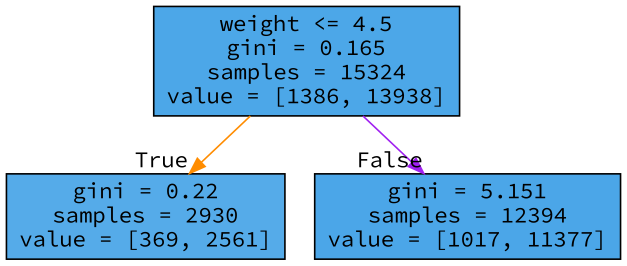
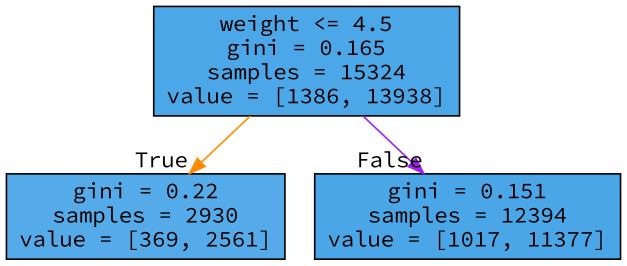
(468, 217) -> (468, 217)
